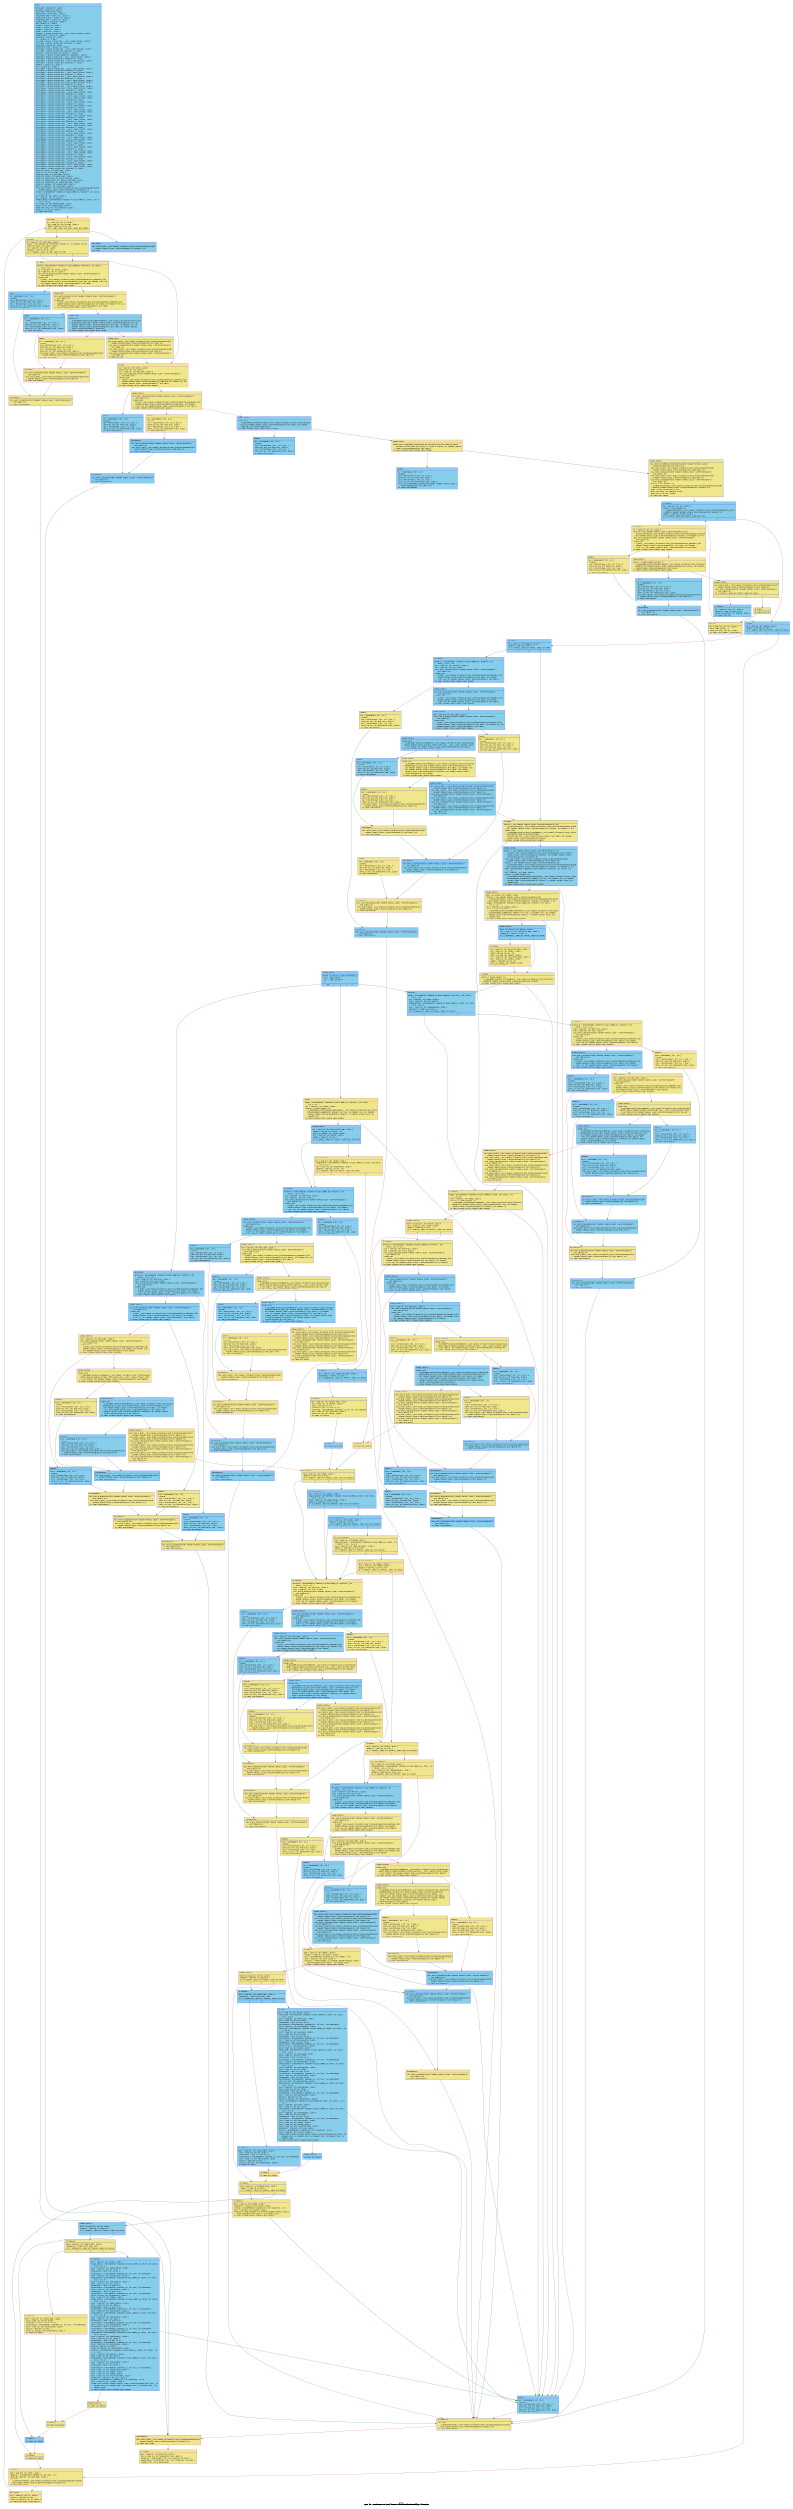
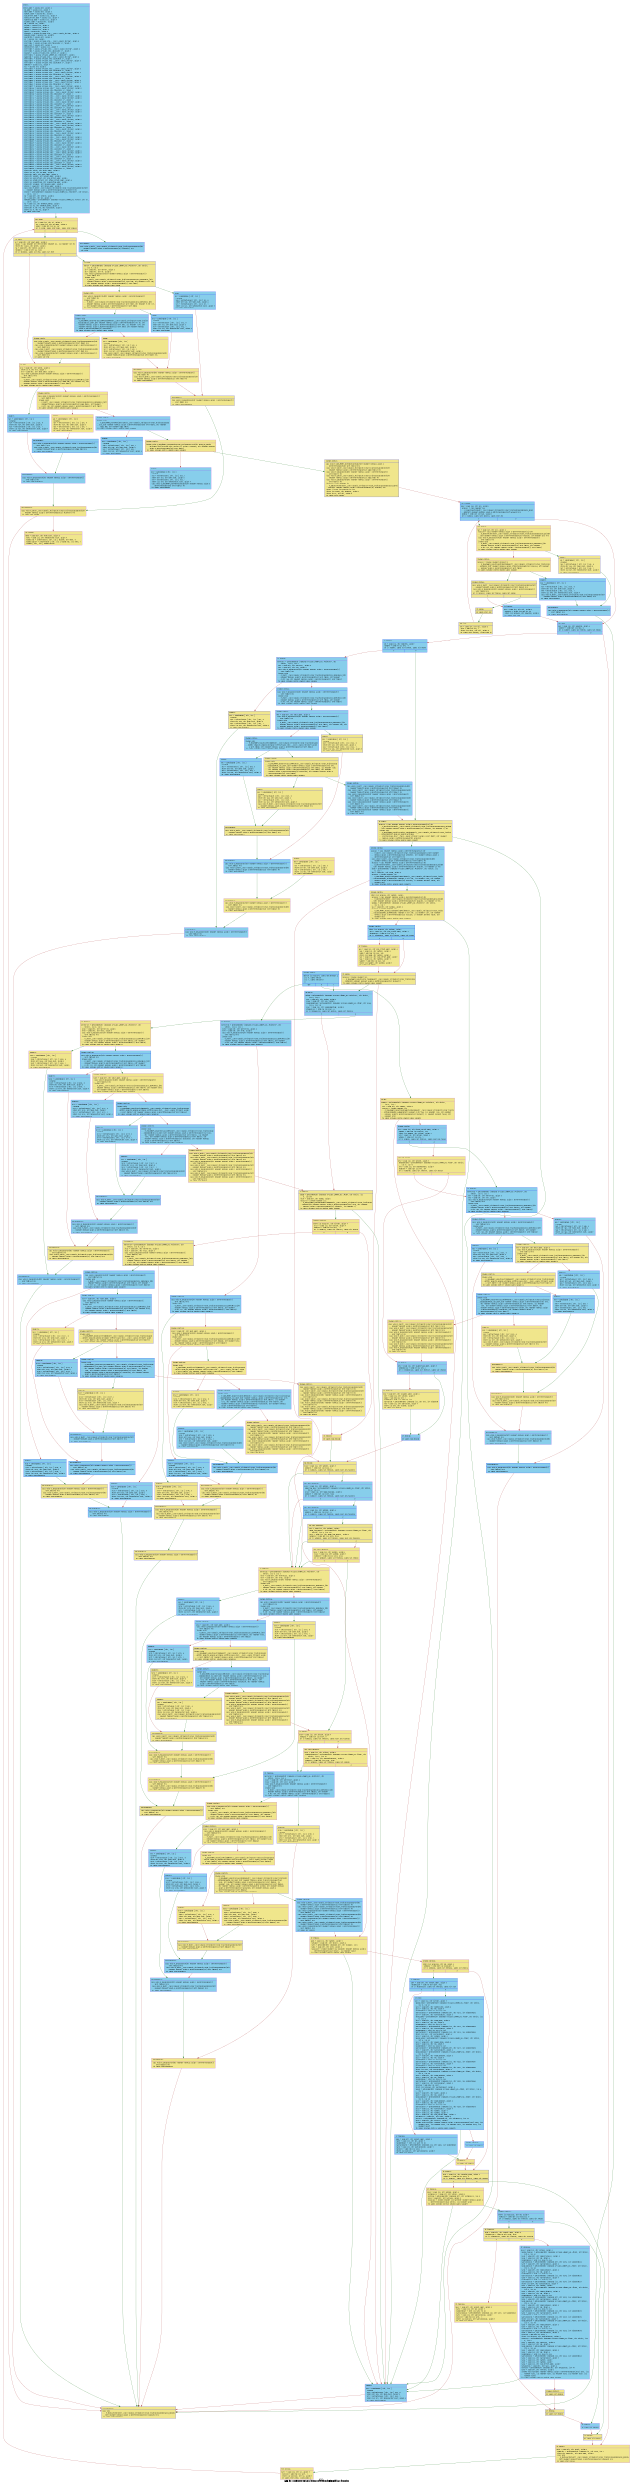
(654, 1109) -> (153, 1109)
none -> (443, 1408)
(203, 1522) -> none
(465, 1953) -> (205, 1932)
(319, 2432) -> (9, 1494)
